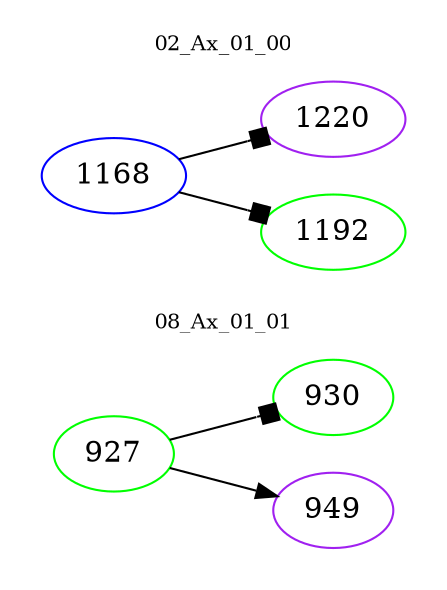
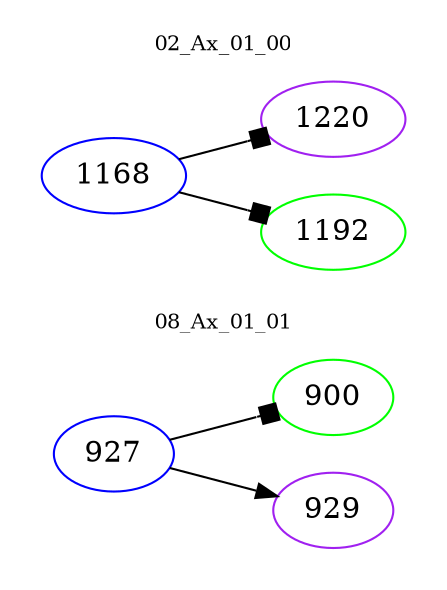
(333, 397) -> (333, 397)
(114, 454) -> (114, 454)
(333, 510) -> (333, 510)
